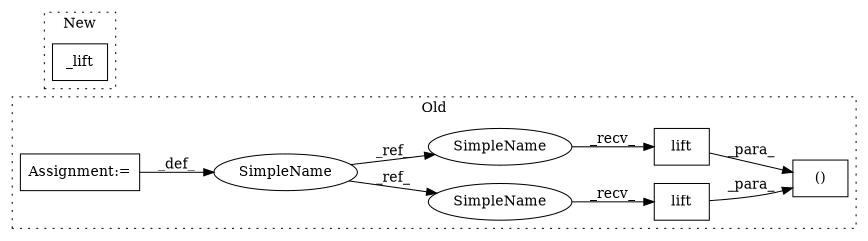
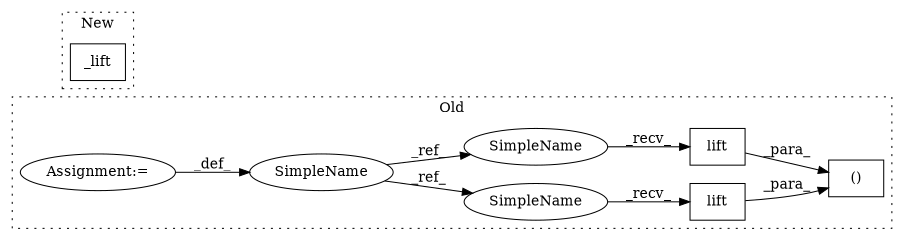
(80, 172) -> (98, 172)
